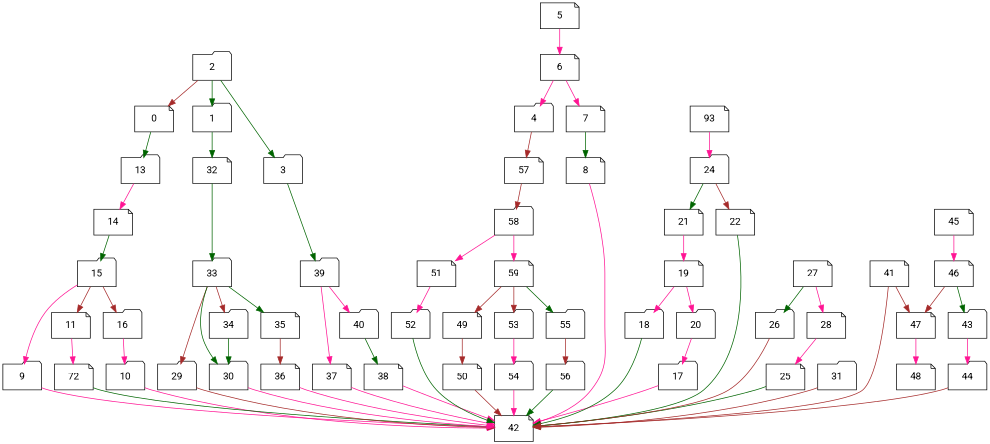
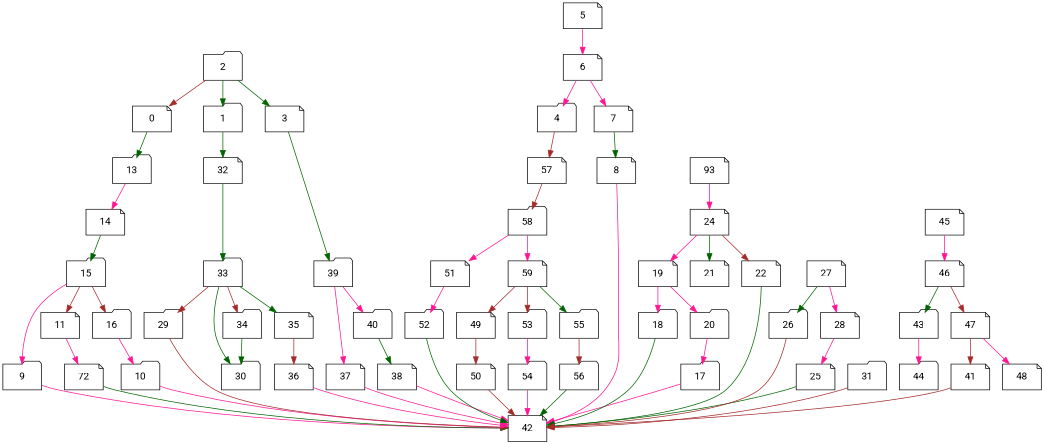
(283, 171) -> (285, 119)
(710, 171) -> (710, 222)
(684, 244) -> (686, 245)
(901, 296) -> (970, 348)
(817, 408) -> none
(366, 414) -> none
